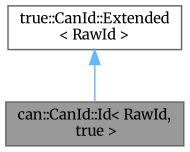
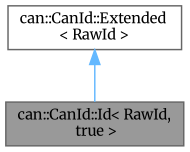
(95, 28) -> (95, 28)
